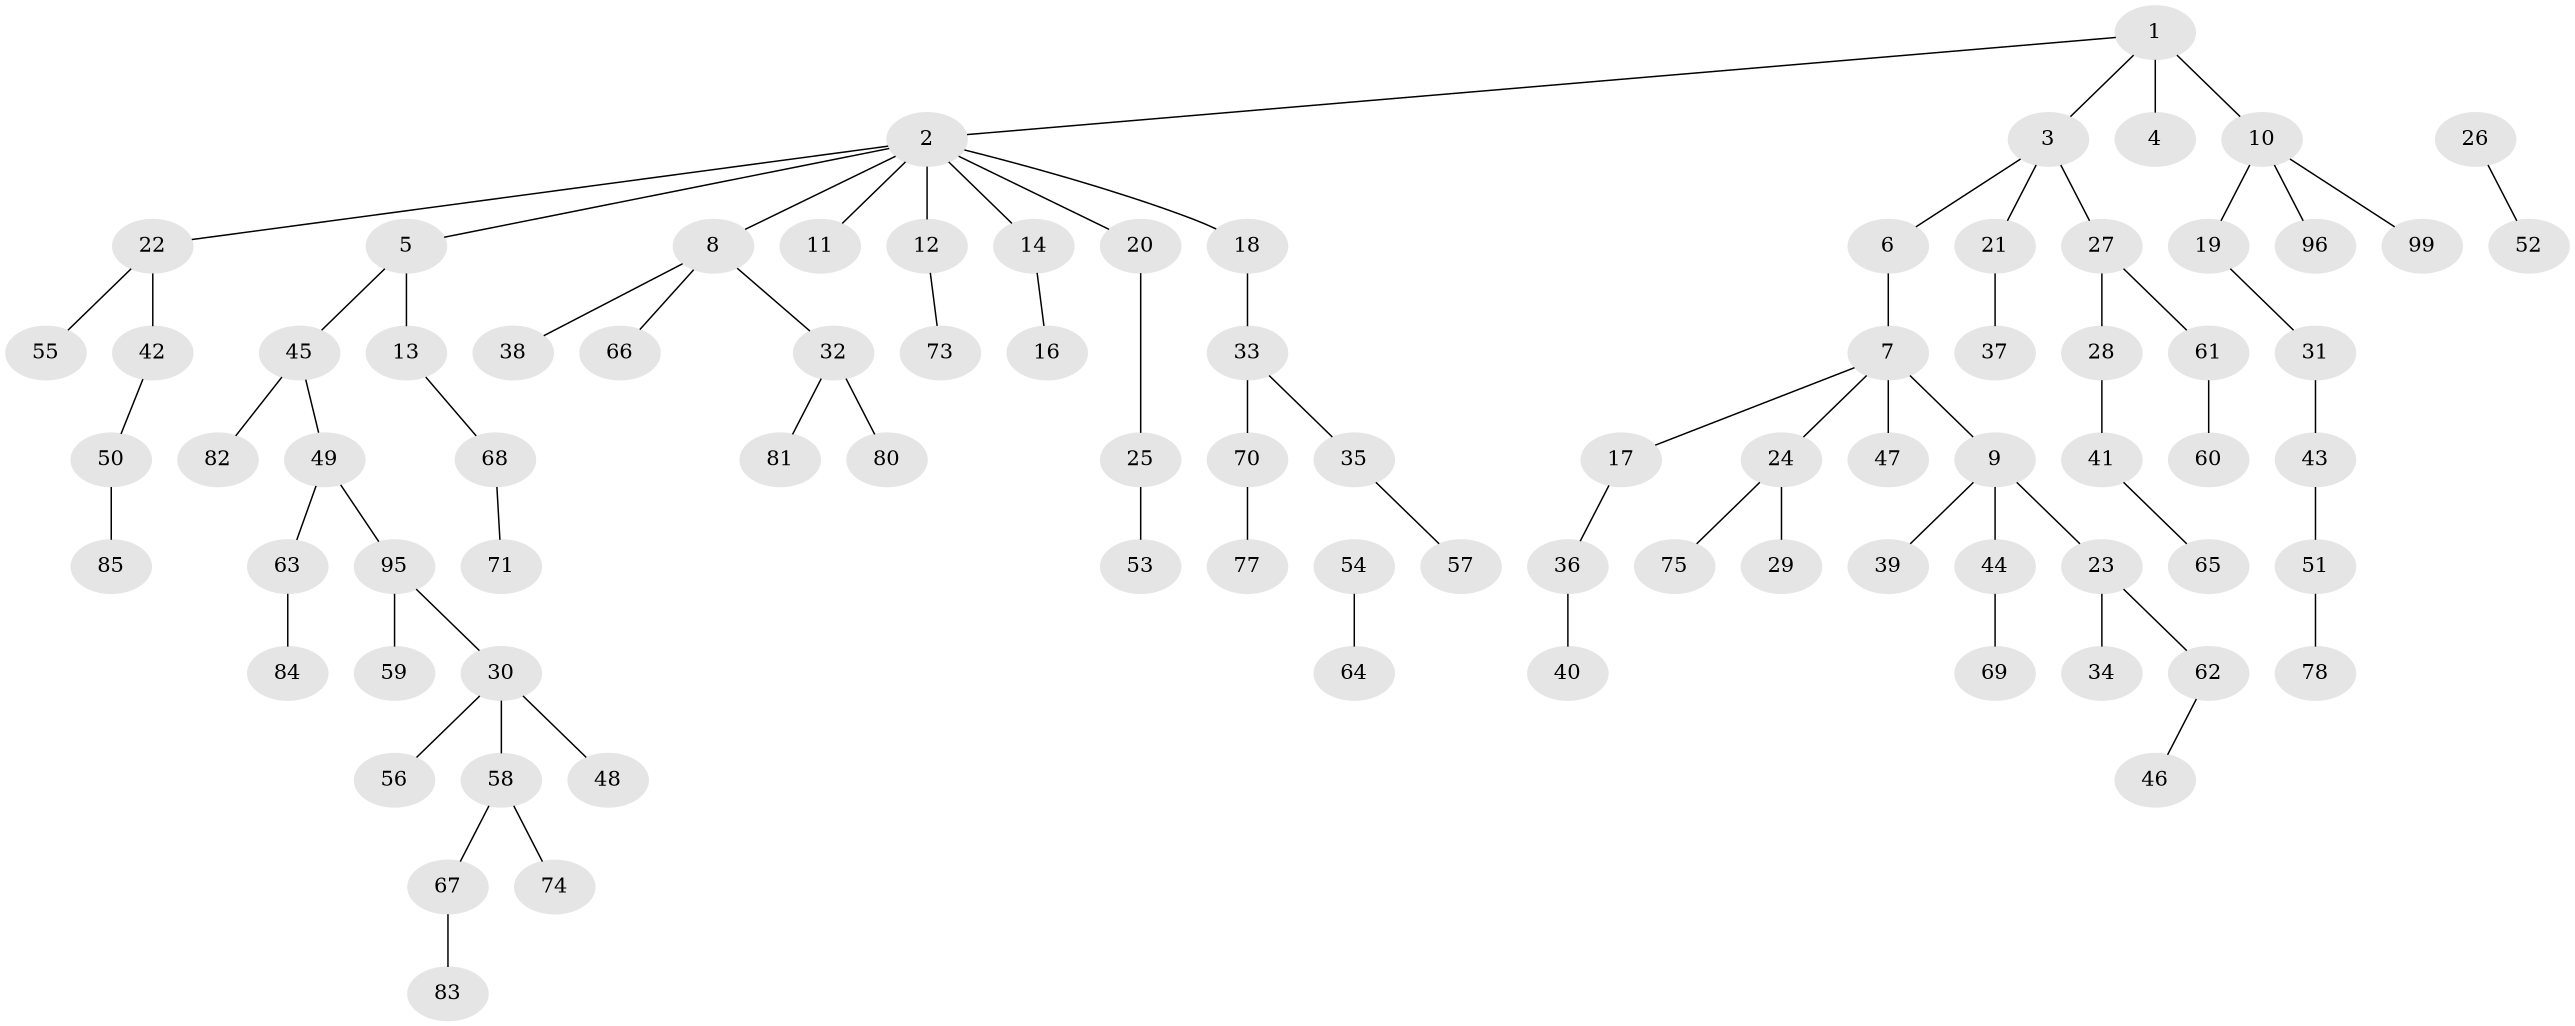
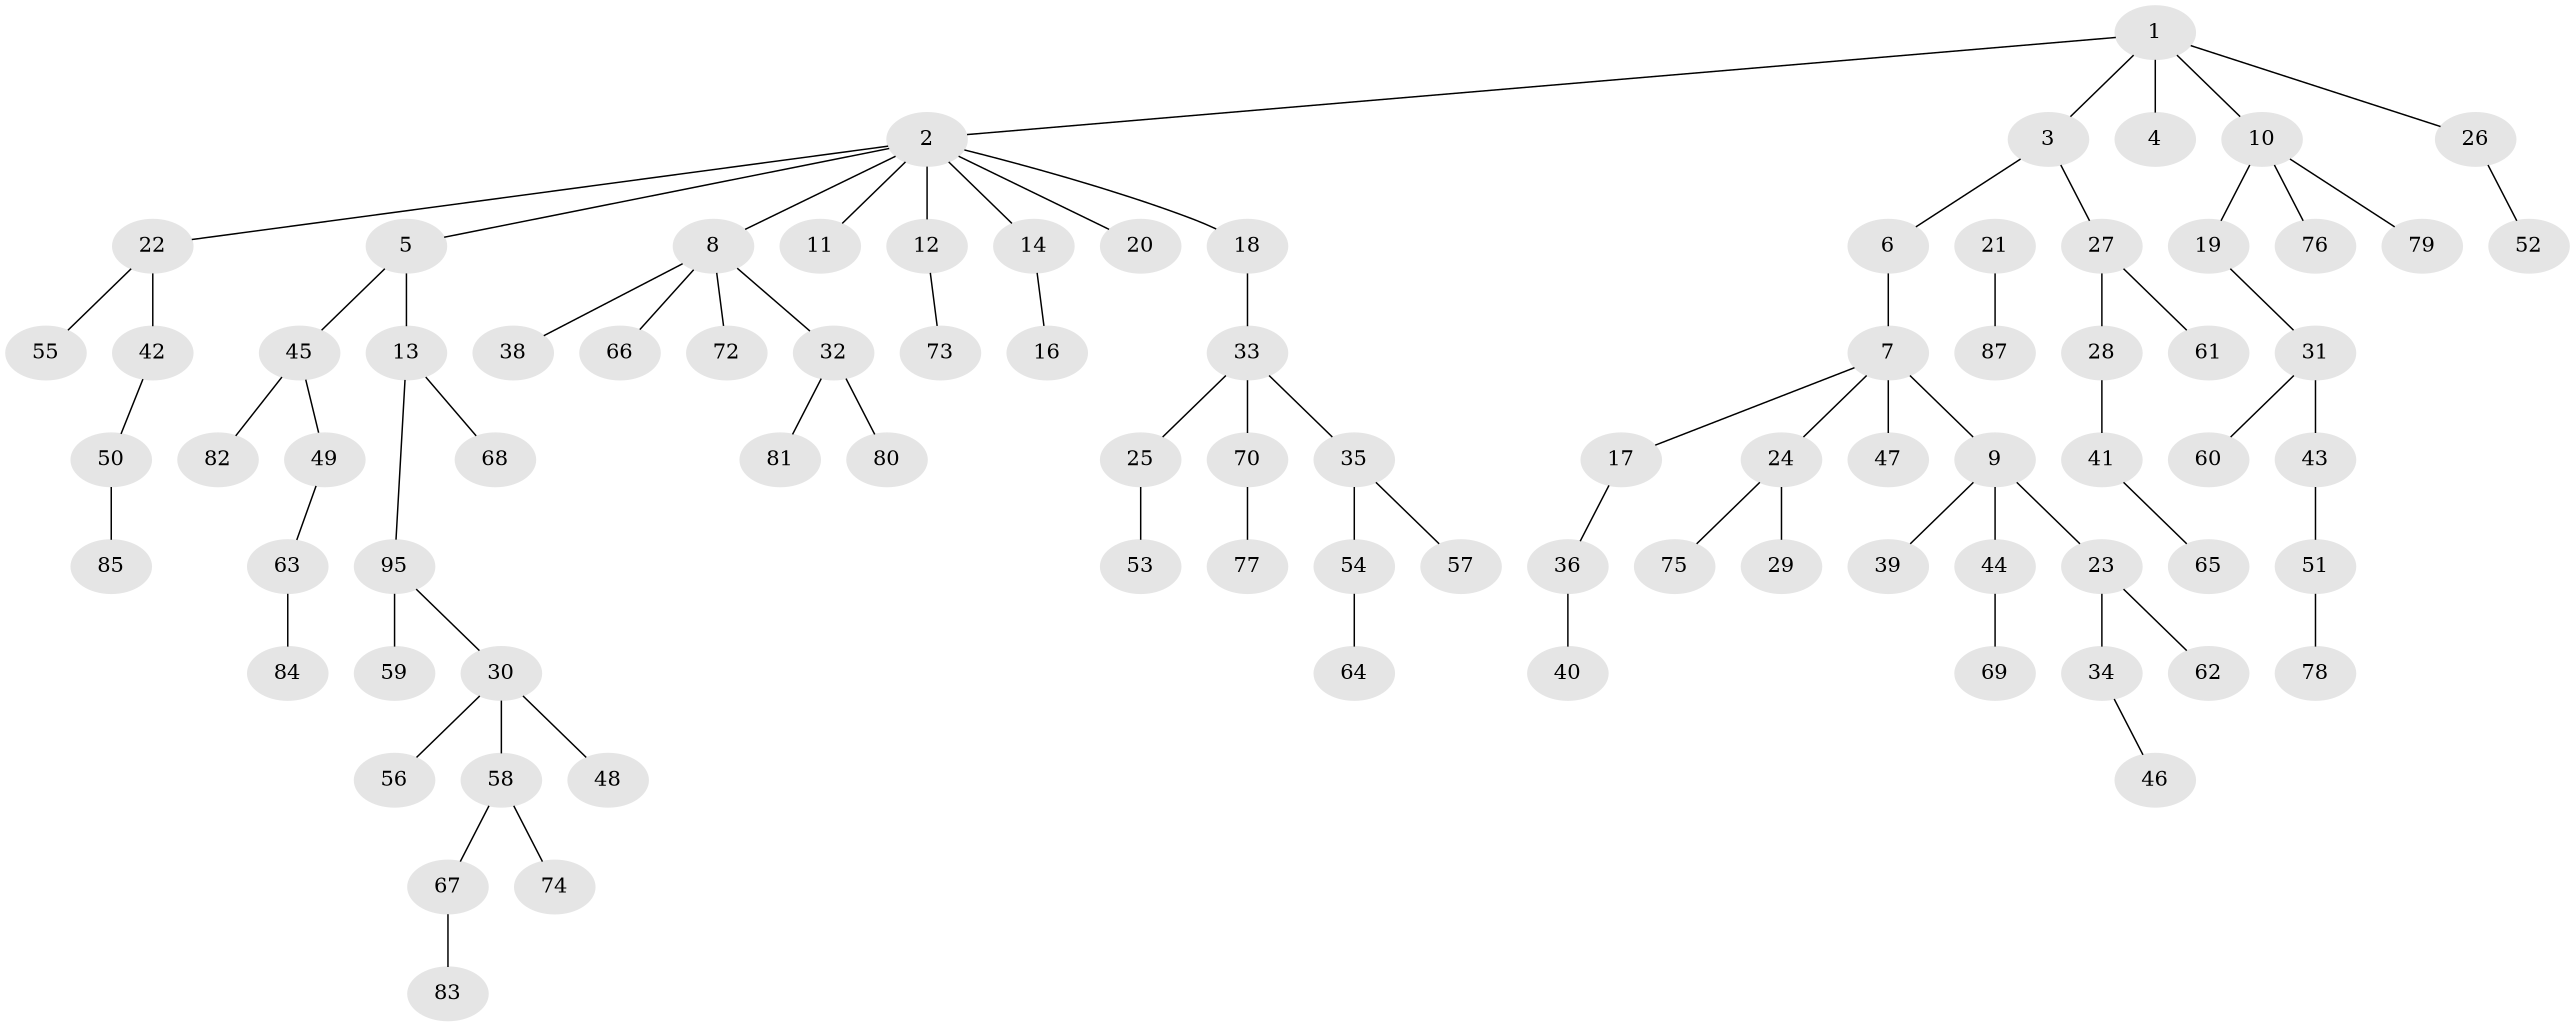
none -> (2316, 86)
(2022, 193) -> none
(2315, 246) -> (2315, 246)
(2422, 246) -> (2422, 246)
none -> (727, 353)
(1141, 353) -> (1194, 406)
(1995, 353) -> (1995, 353)
(2209, 407) -> (2262, 406)
(360, 513) -> (401, 460)
none -> (1354, 513)
(501, 567) -> none
(2182, 727) -> (2129, 727)
